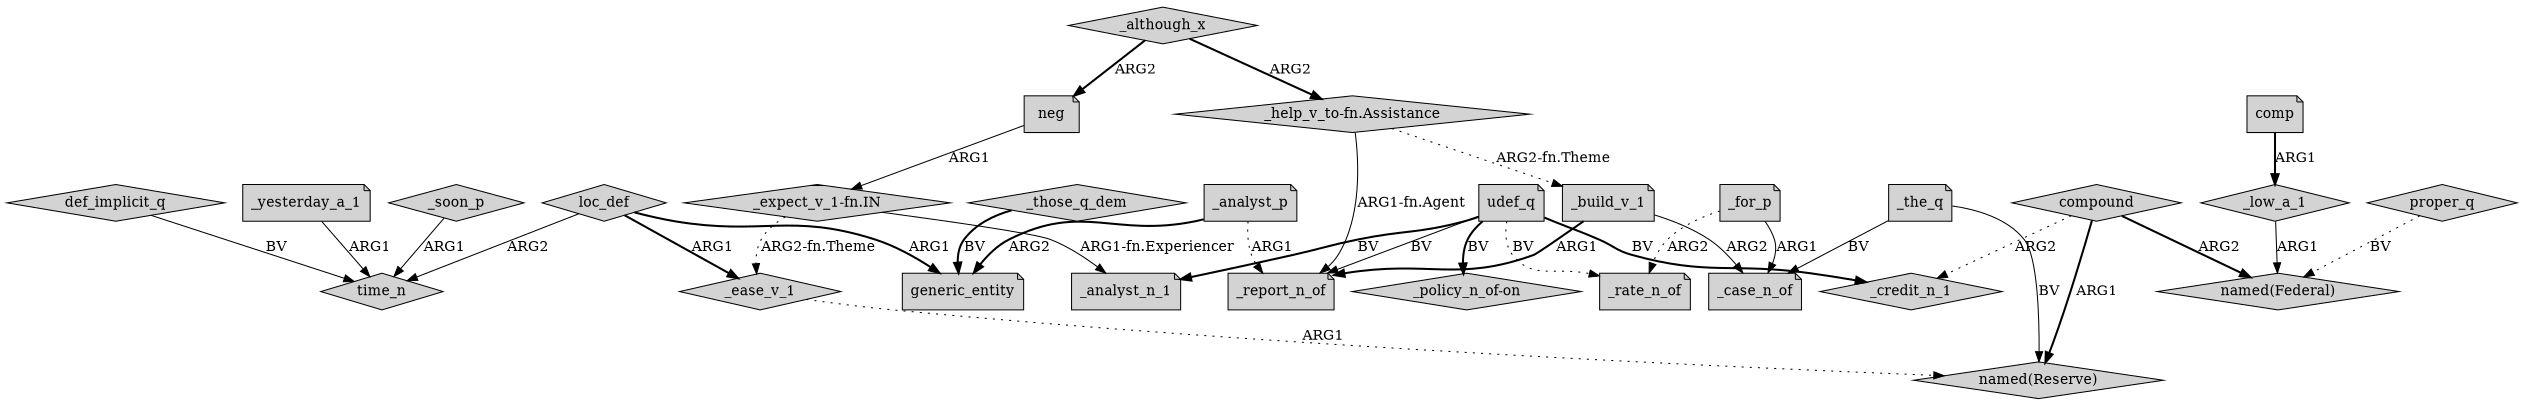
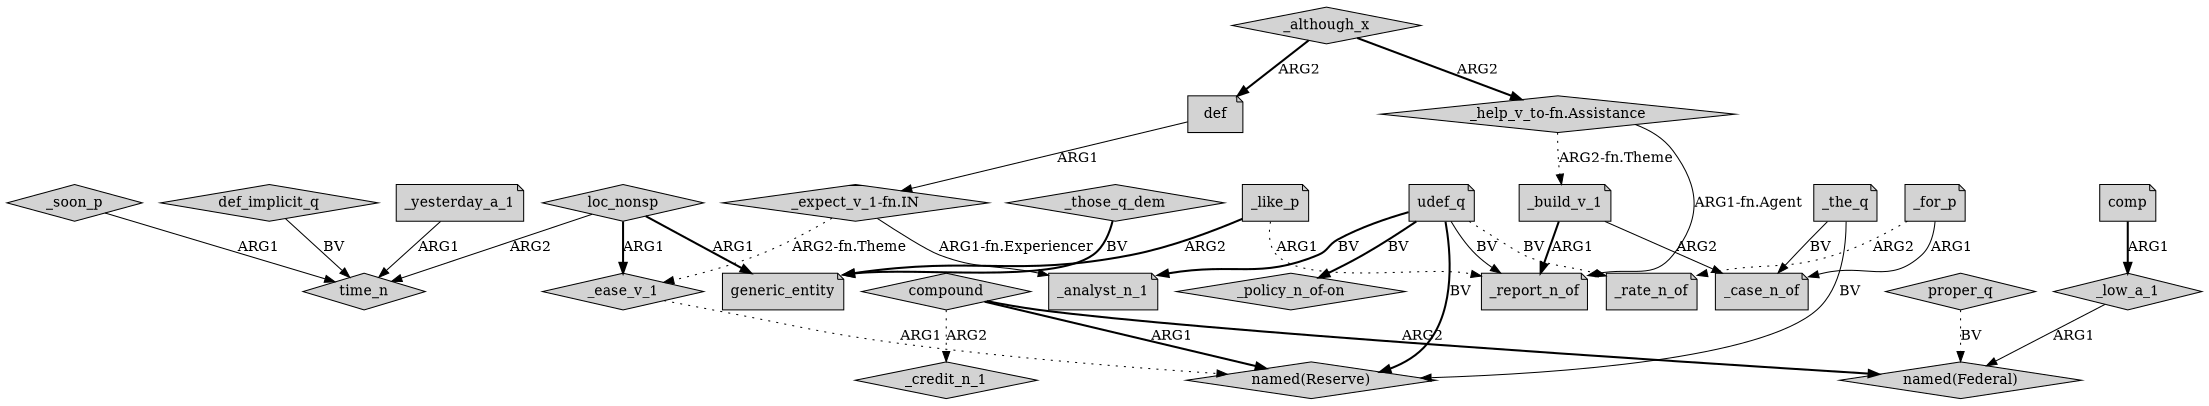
(1052, 114) -> (1215, 114)
(604, 203) -> (623, 203)
(1250, 203) -> (1276, 203)
(1696, 267) -> (1445, 307)
